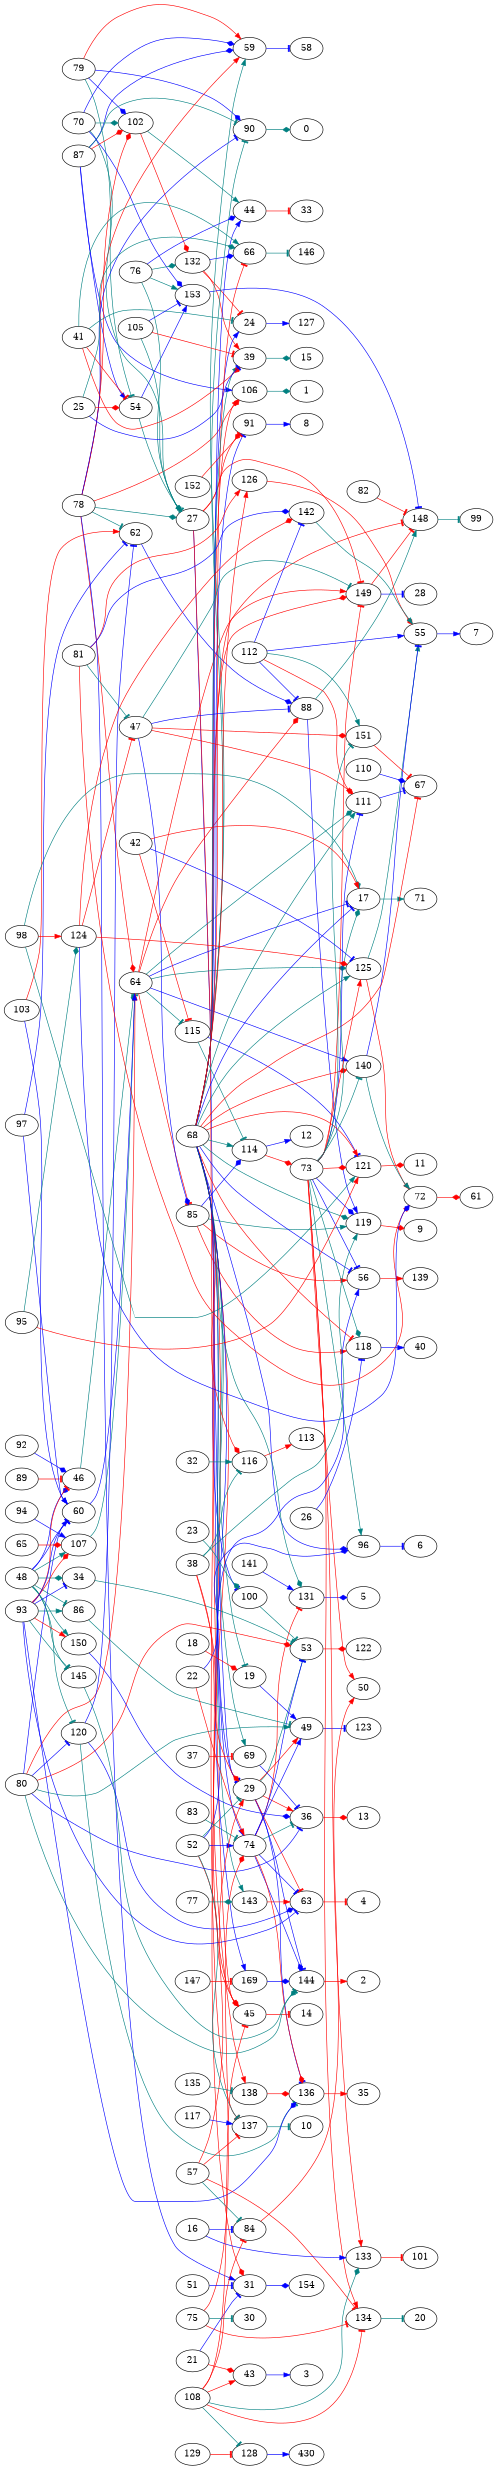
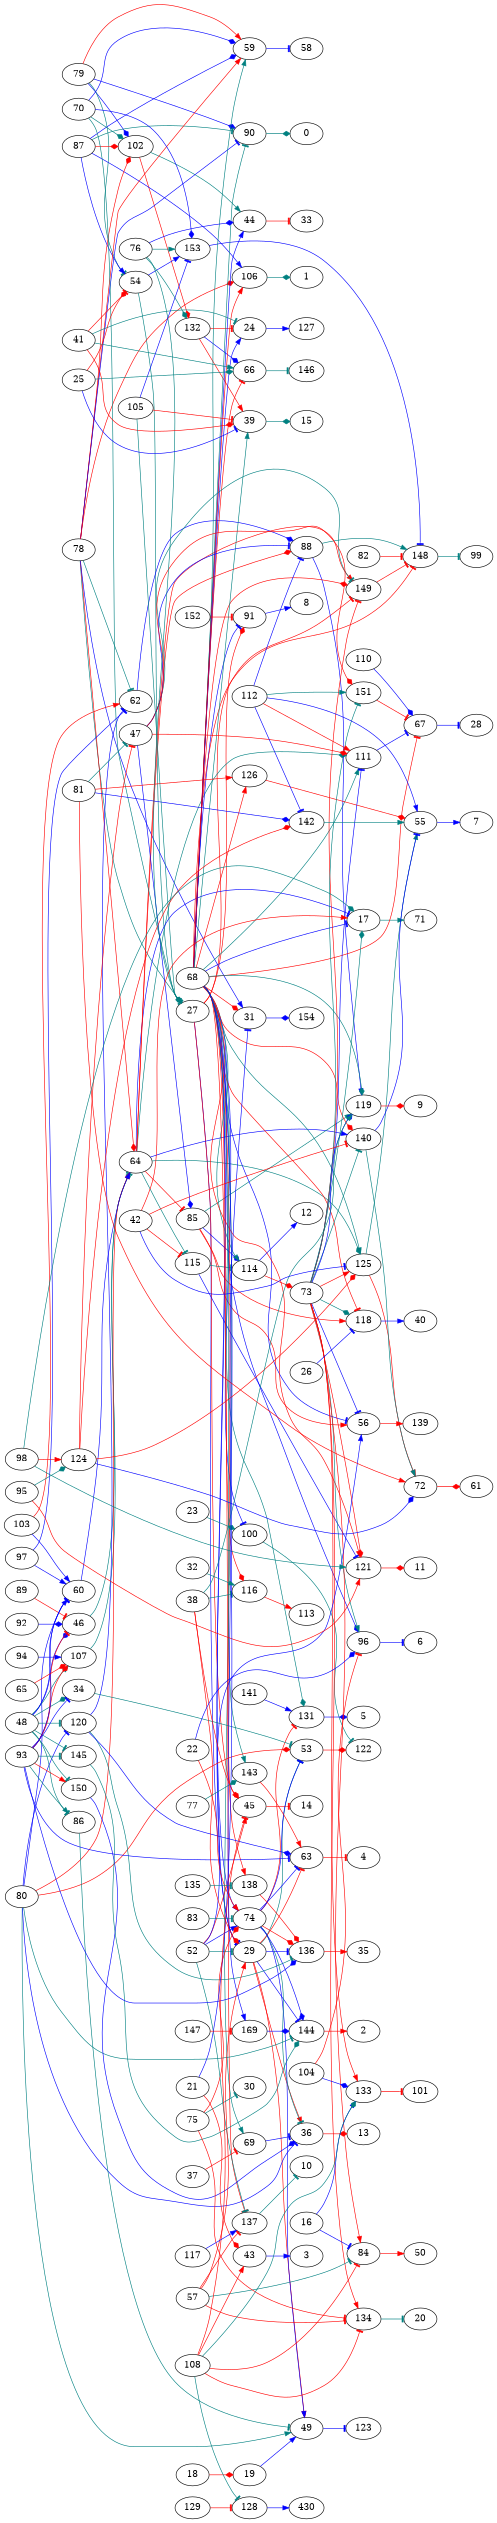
(391, 594) -> (447, 725)
none -> (241, 1178)
(221, 1405) -> none
(333, 1540) -> (344, 1676)
(53, 1615) -> (54, 1763)
(277, 1622) -> (327, 1606)
none -> (307, 2073)
(193, 2286) -> none
